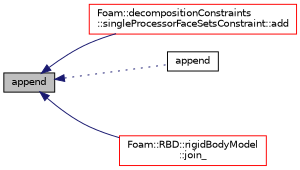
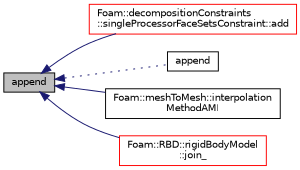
none -> (193, 104)
